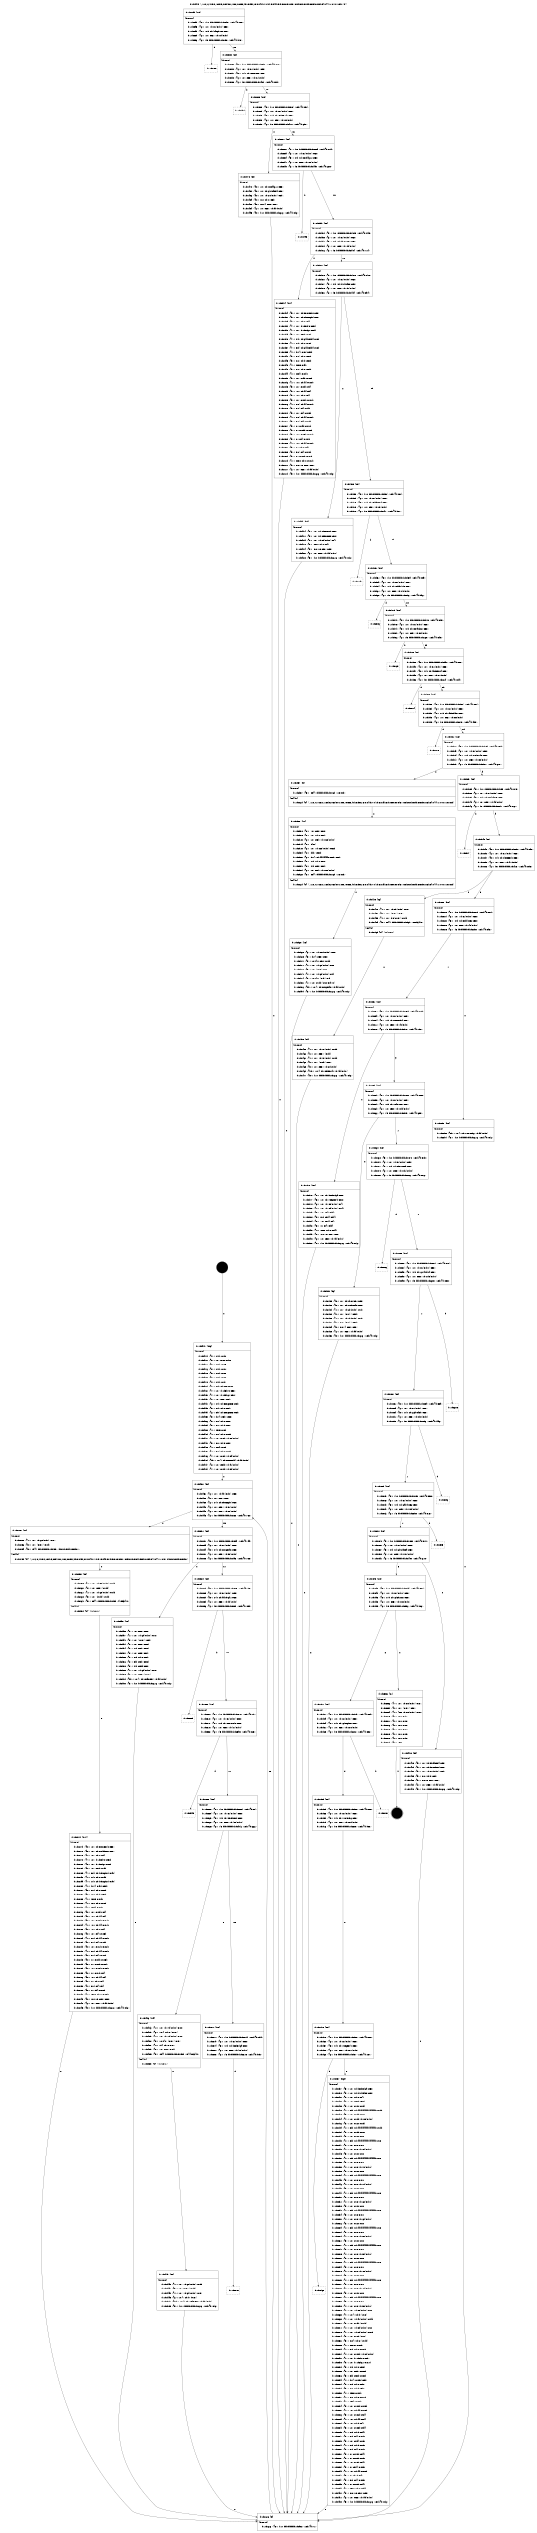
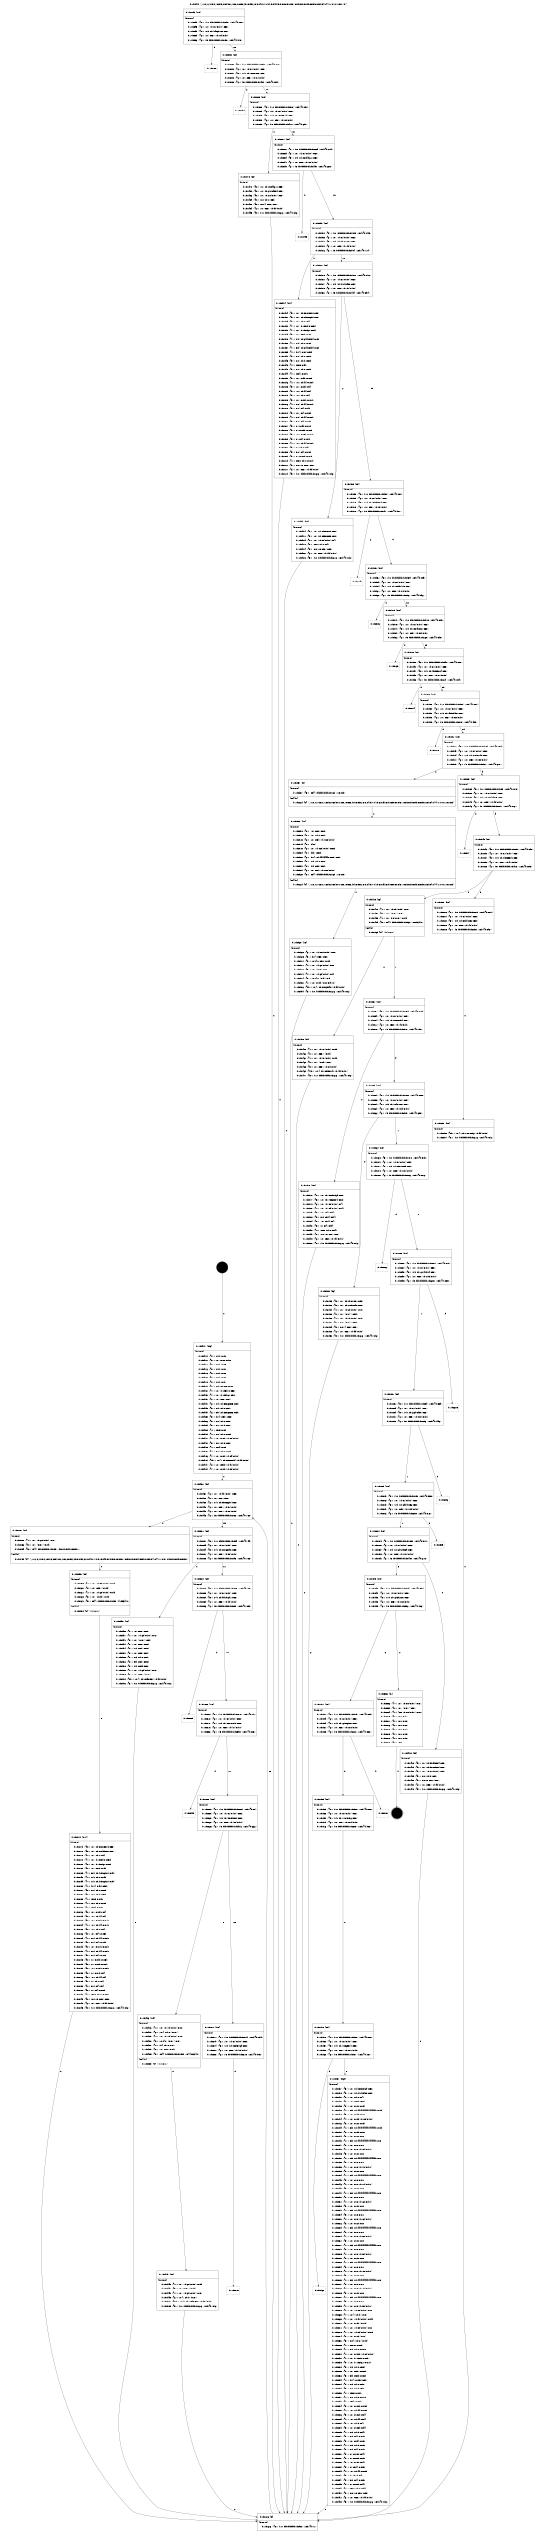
(429, 965) -> (394, 967)
